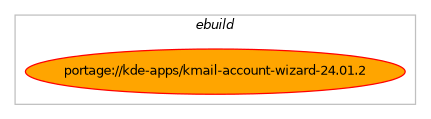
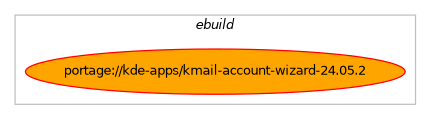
(215, 72) -> (215, 72)
